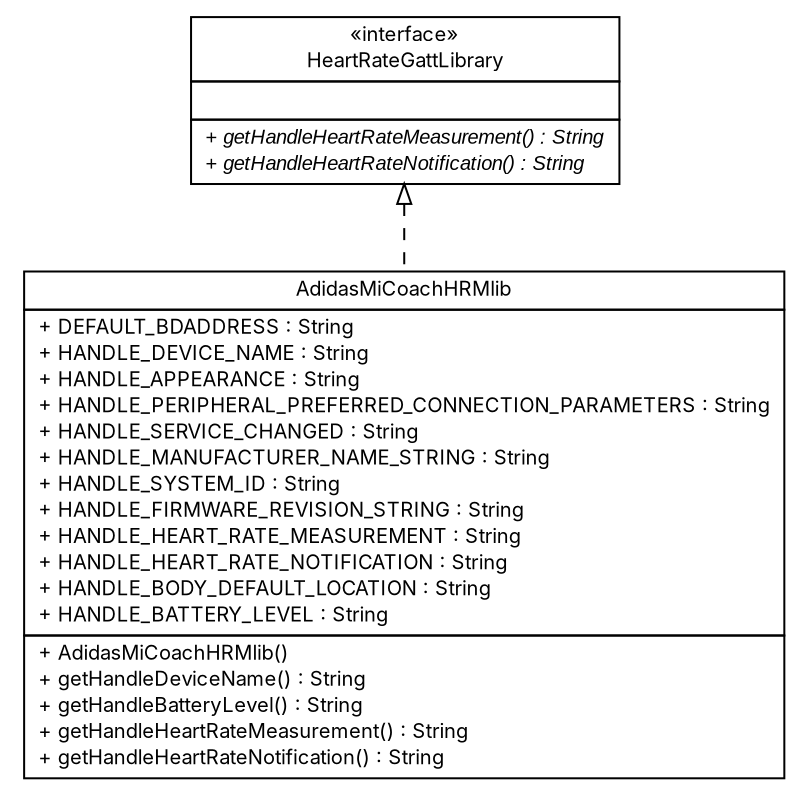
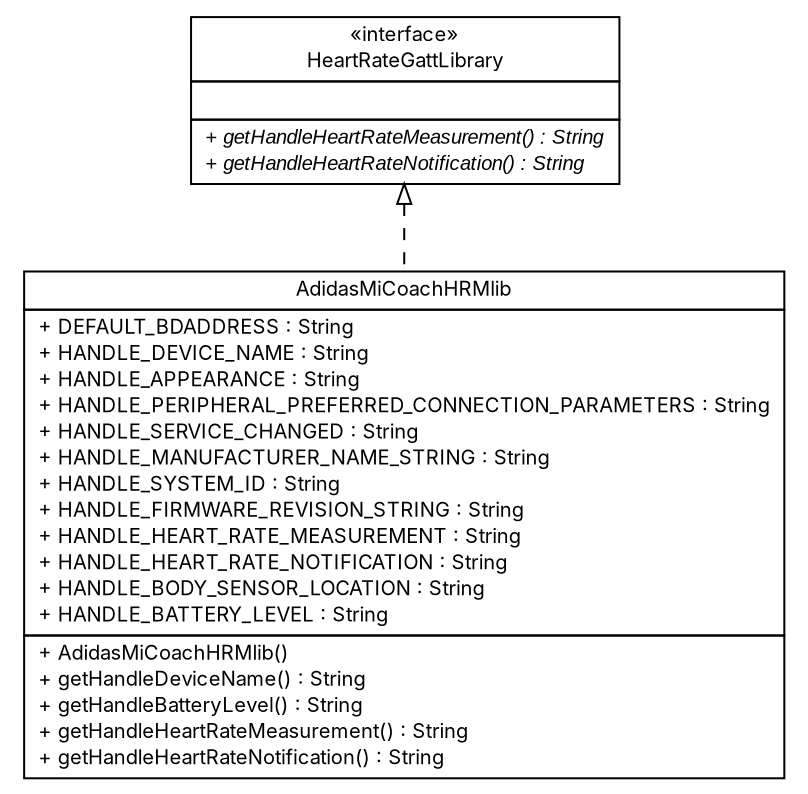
(265, 589) -> (262, 589)
